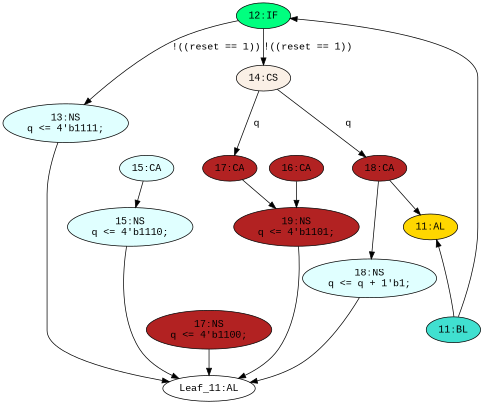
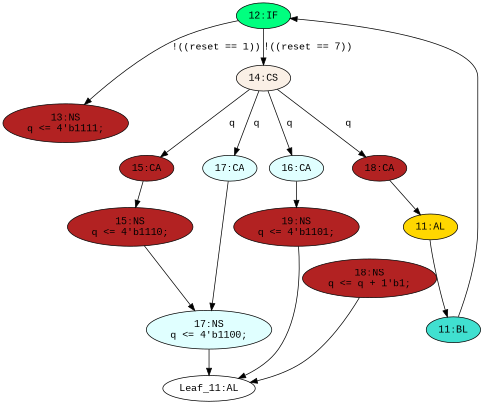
(308, 47) -> (308, 47)
none -> (279, 120)
none -> (208, 121)
(66, 123) -> (66, 123)
(147, 168) -> (147, 168)
(230, 168) -> (230, 168)
(296, 168) -> (296, 168)
(256, 192) -> (220, 242)
(375, 217) -> none
(130, 227) -> (130, 227)
(370, 278) -> (370, 278)
(447, 281) -> (436, 275)
(47, 301) -> none
(128, 320) -> (167, 275)
(209, 330) -> (209, 330)
